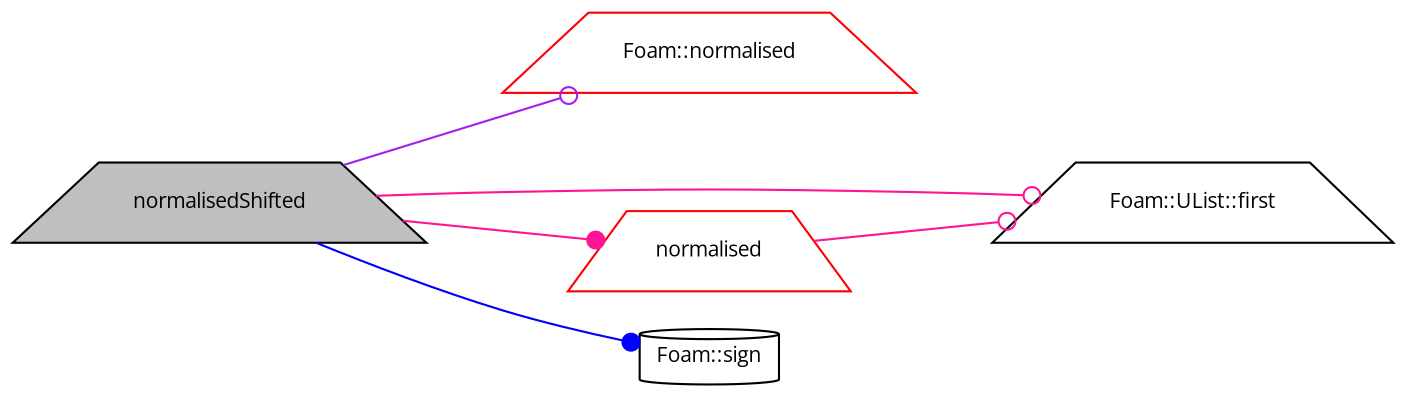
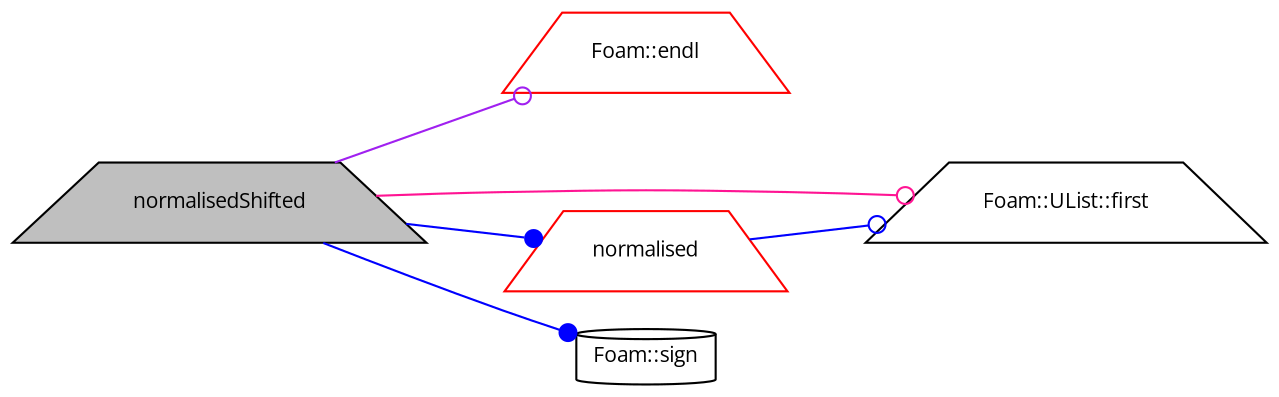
(709, 53) -> (646, 53)
(495, 230) -> (465, 231)
(906, 232) -> (809, 232)
